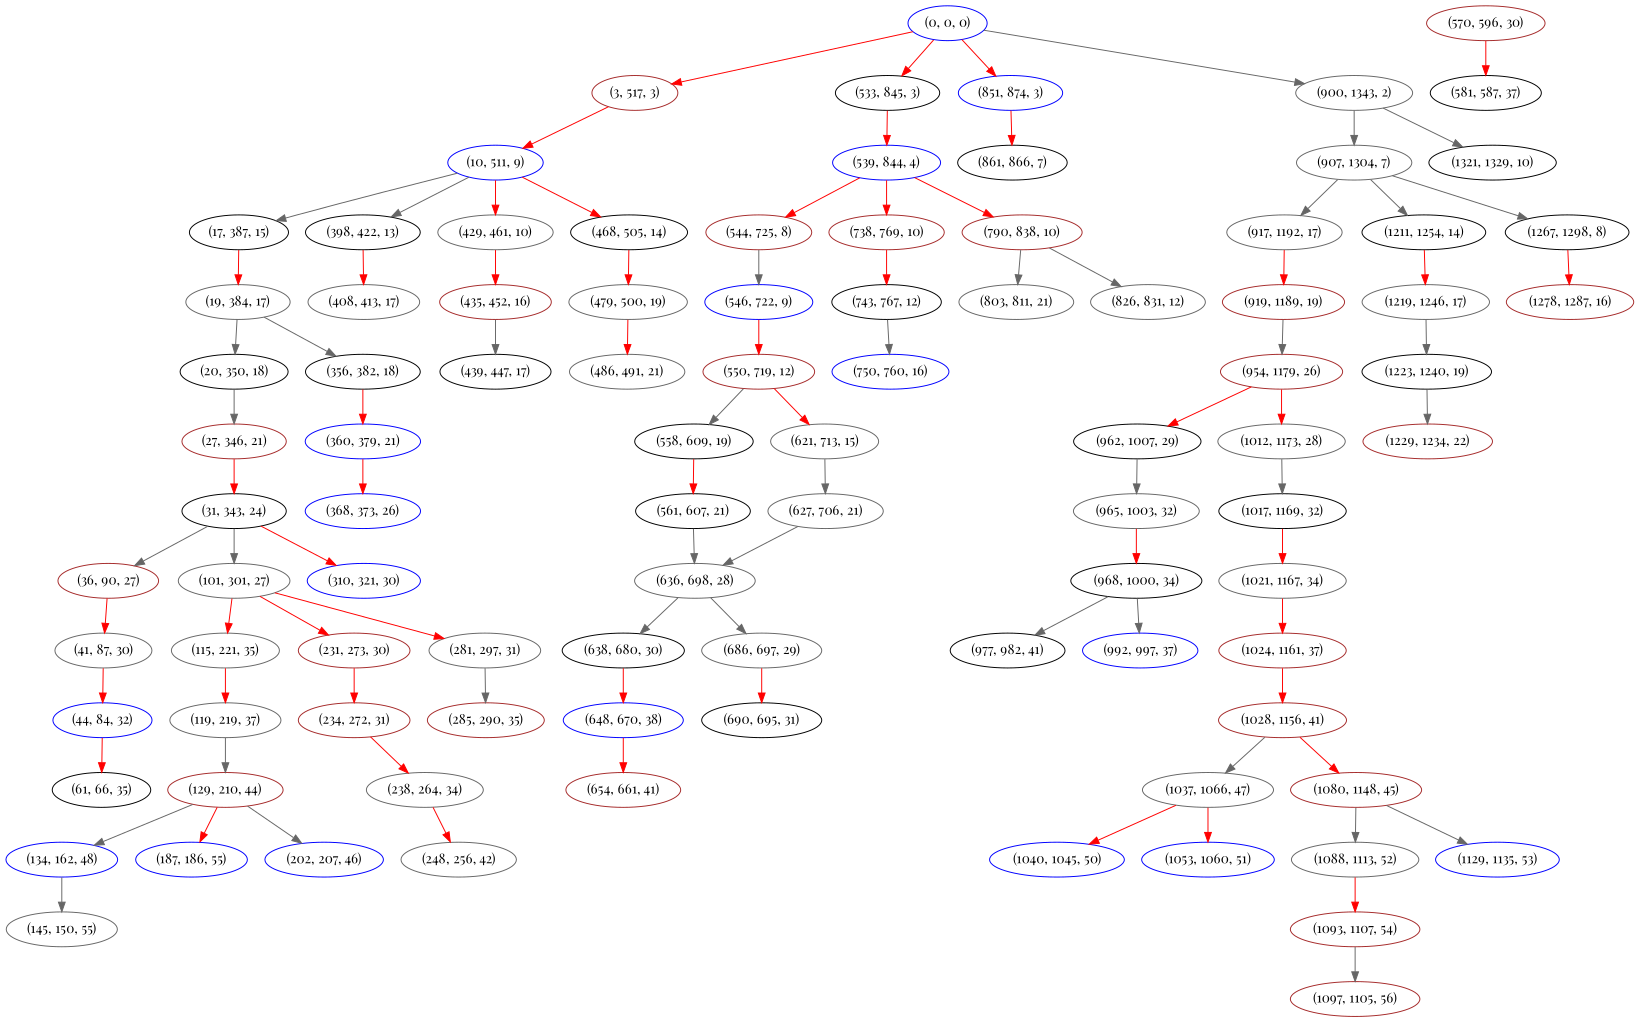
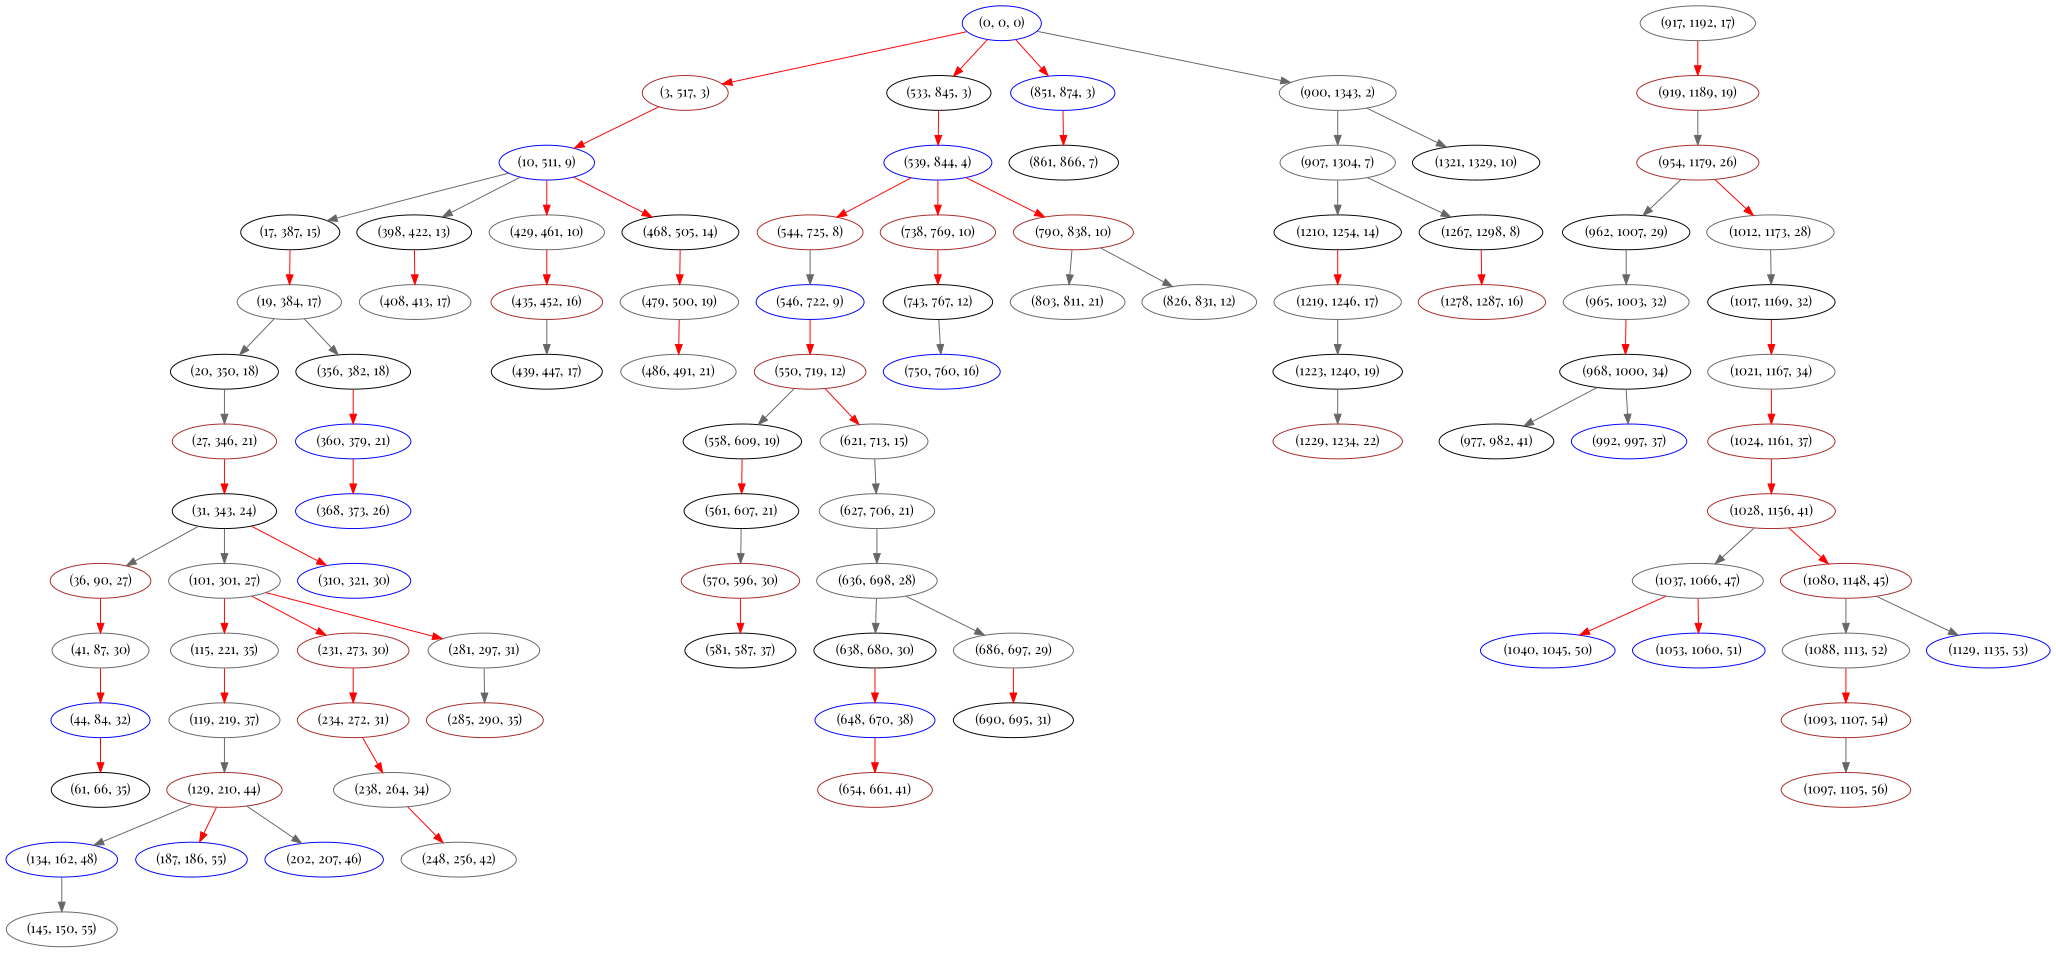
(1323, 194) -> none
(1424, 232) -> (1338, 232)
(1214, 404) -> (1665, 194)
(694, 541) -> (741, 541)
